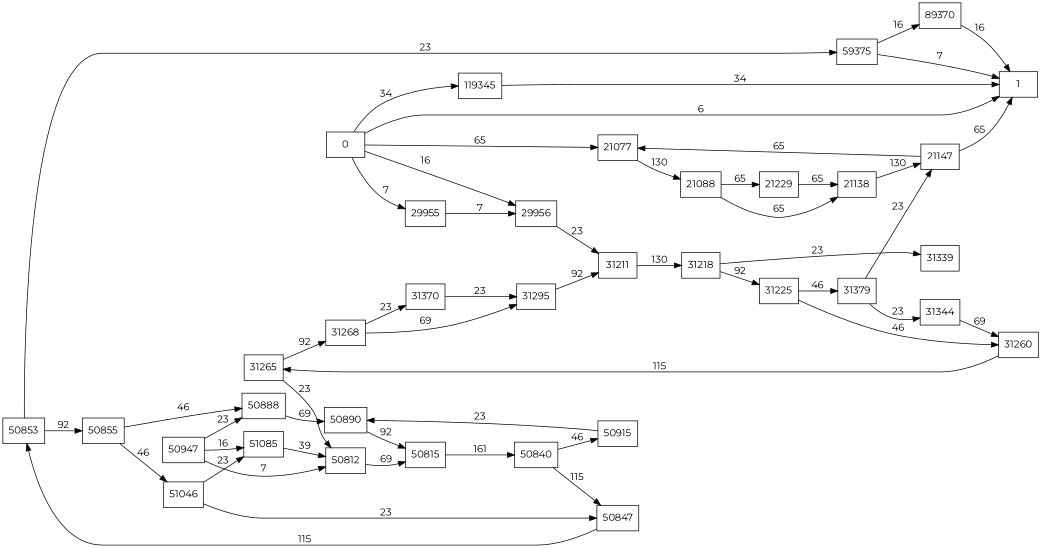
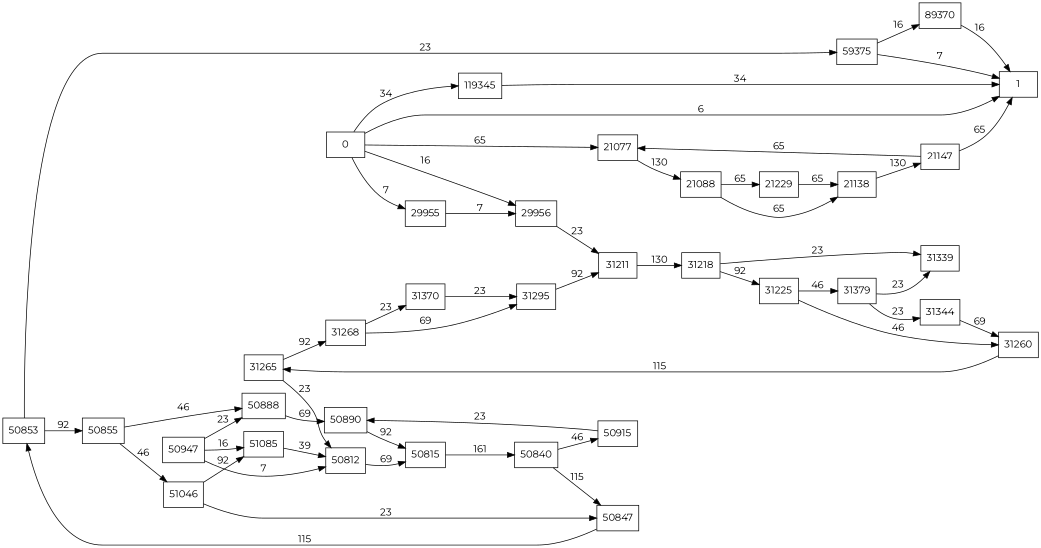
(897, 227) -> (903, 291)
(223, 461) -> (223, 461)
